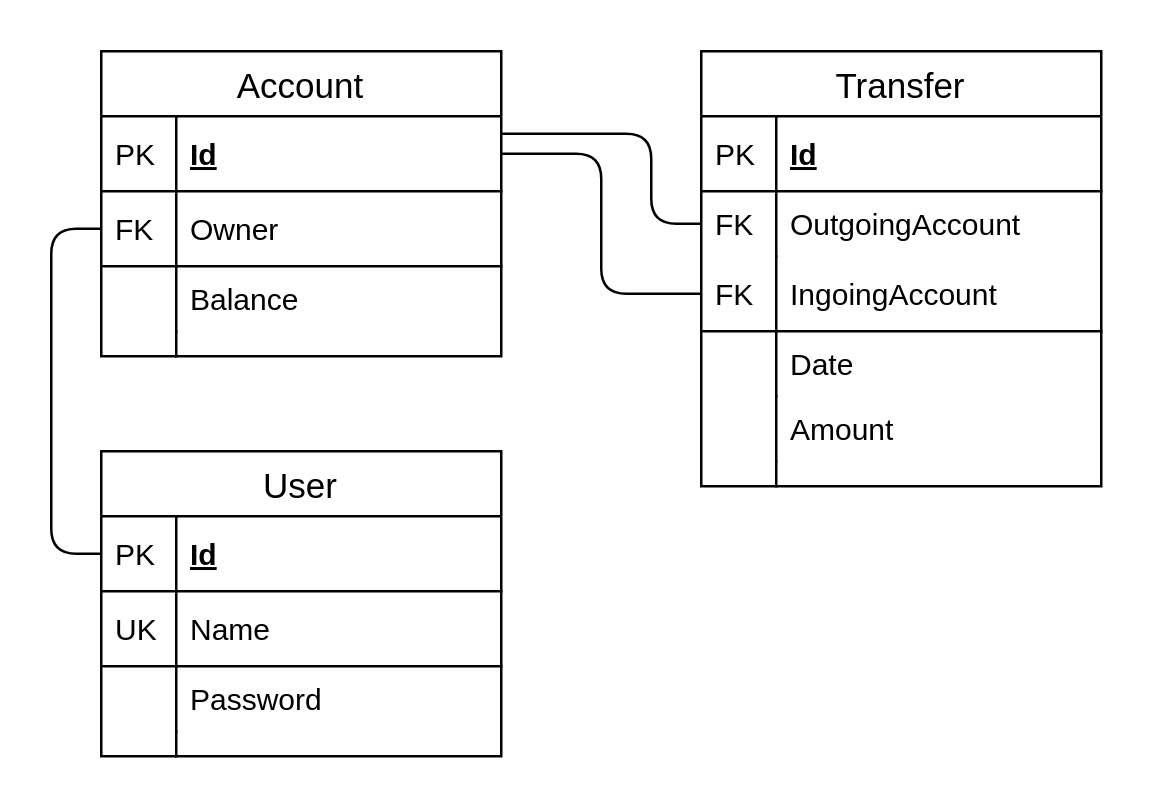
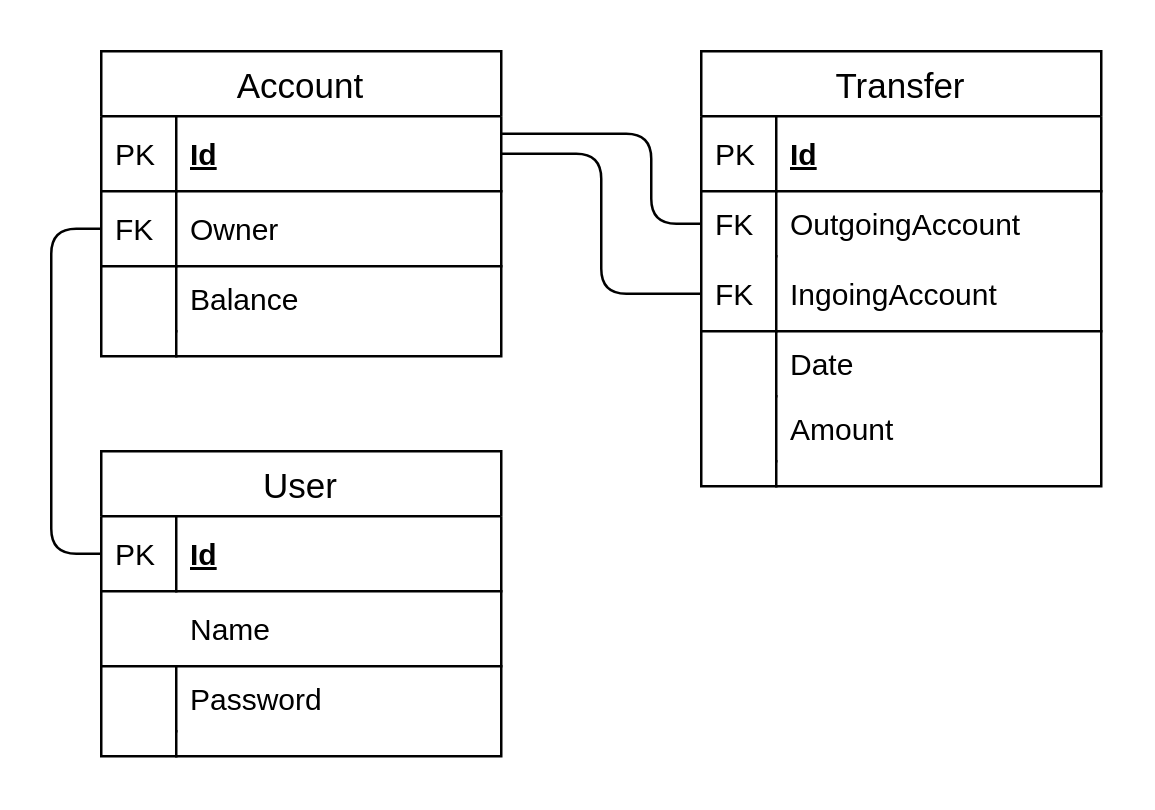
(139, 629) -> none
